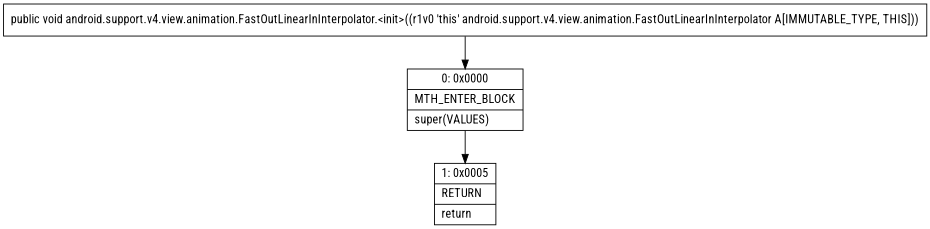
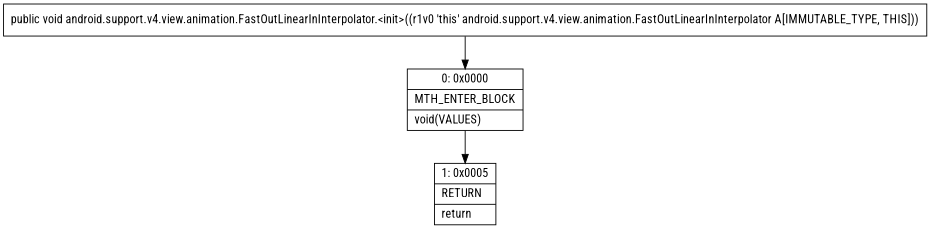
(452, 120) -> (448, 120)
